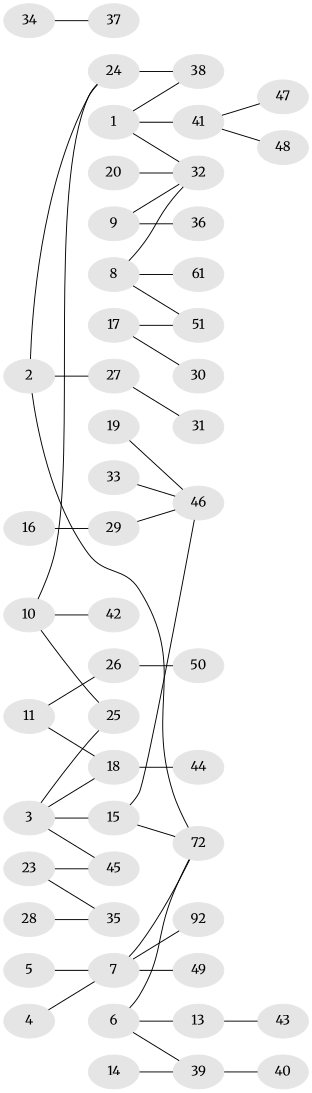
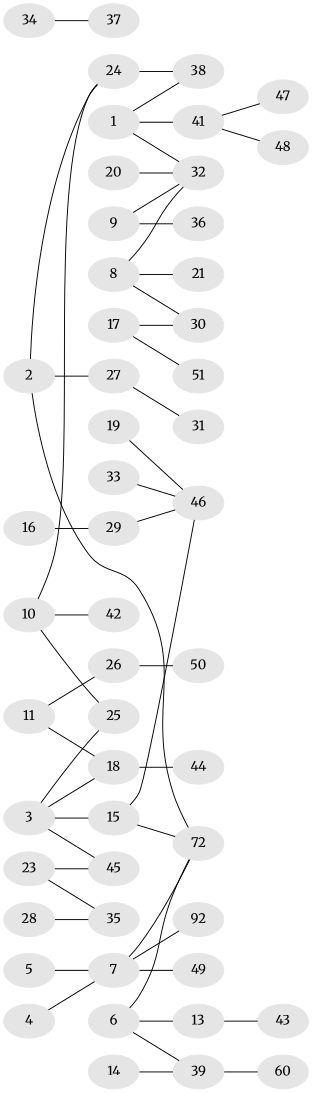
(198, 275) -> (198, 275)
(156, 300) -> (156, 300)
(283, 1072) -> (283, 1072)
